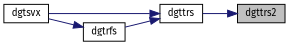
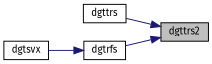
(99, 14) -> none
(138, 24) -> (138, 43)
